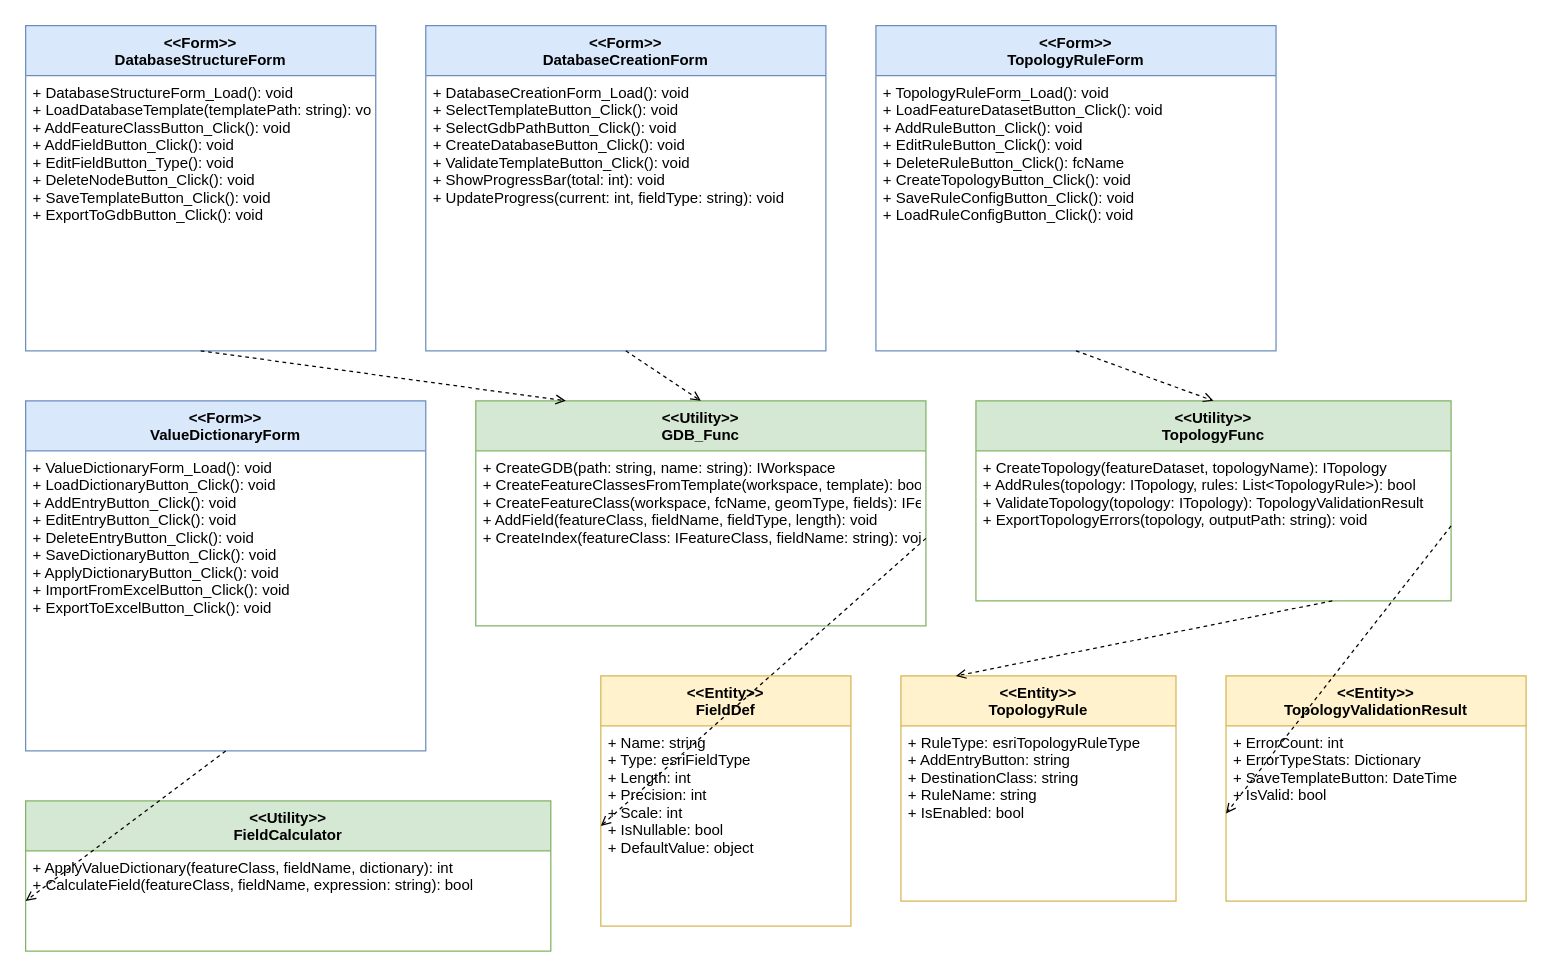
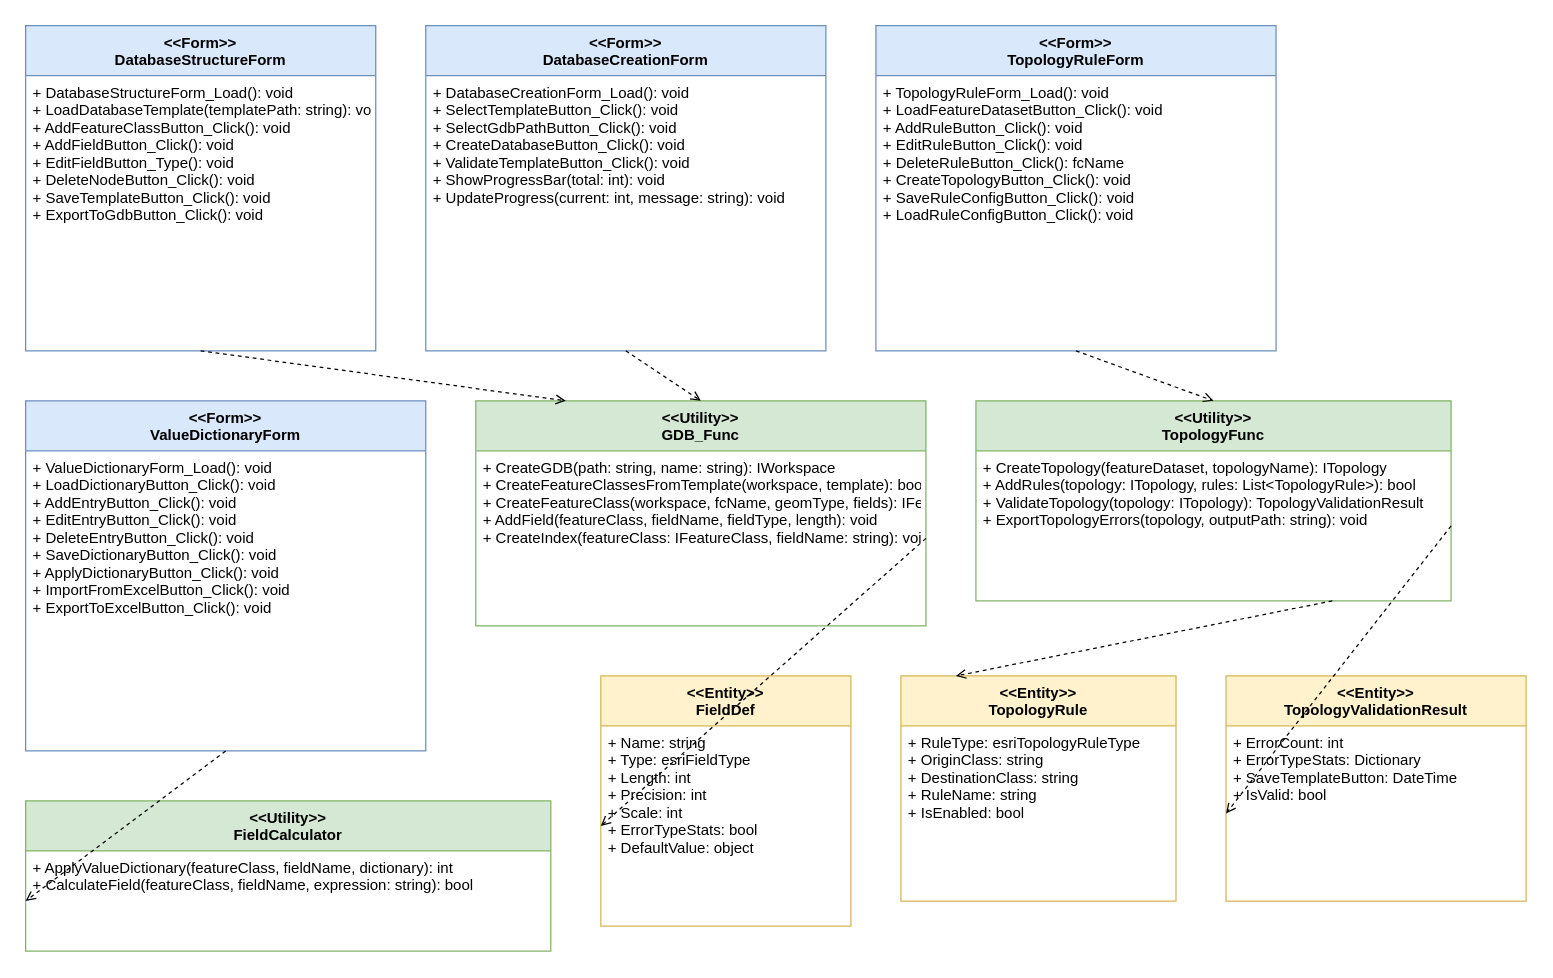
(570, 93) -> (570, 93)
(659, 743) -> (659, 743)
(1028, 743) -> (1028, 743)
